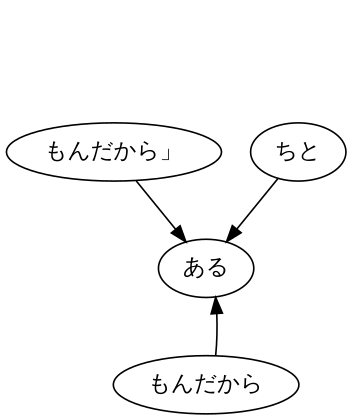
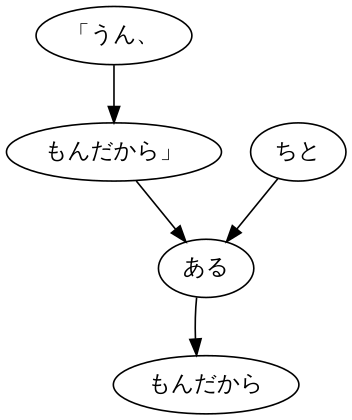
none -> (114, 36)
(217, 334) -> (195, 318)
